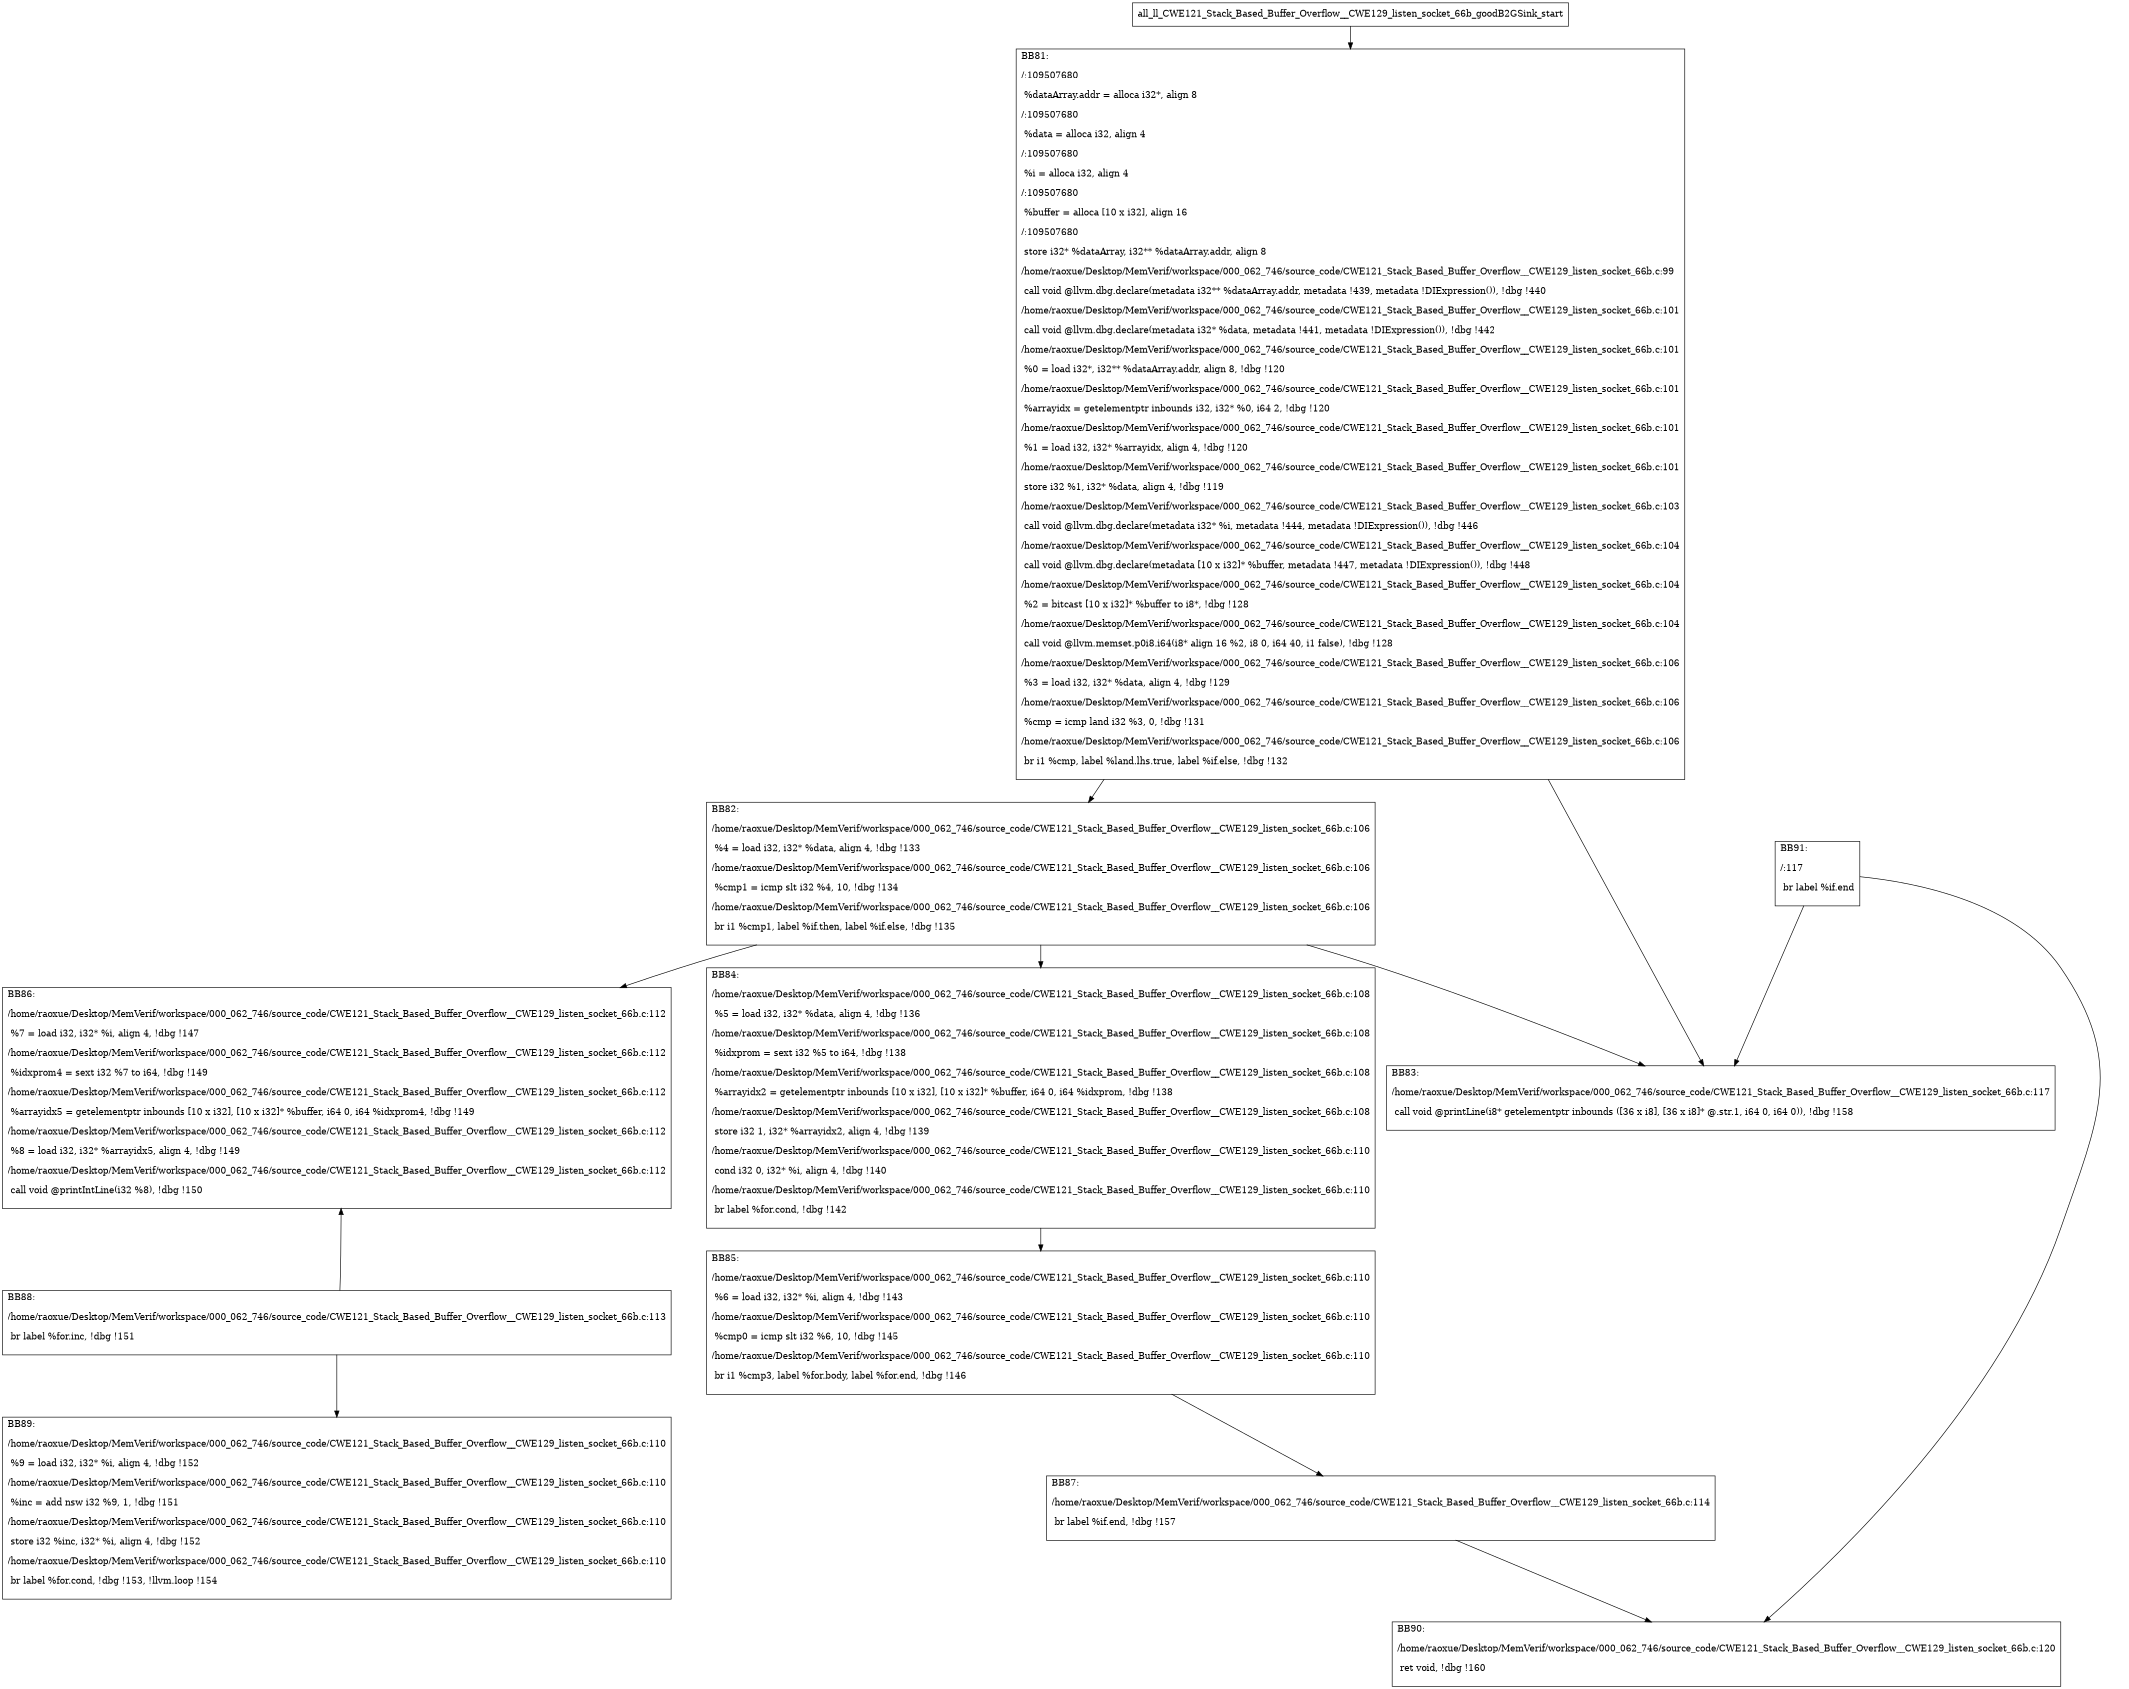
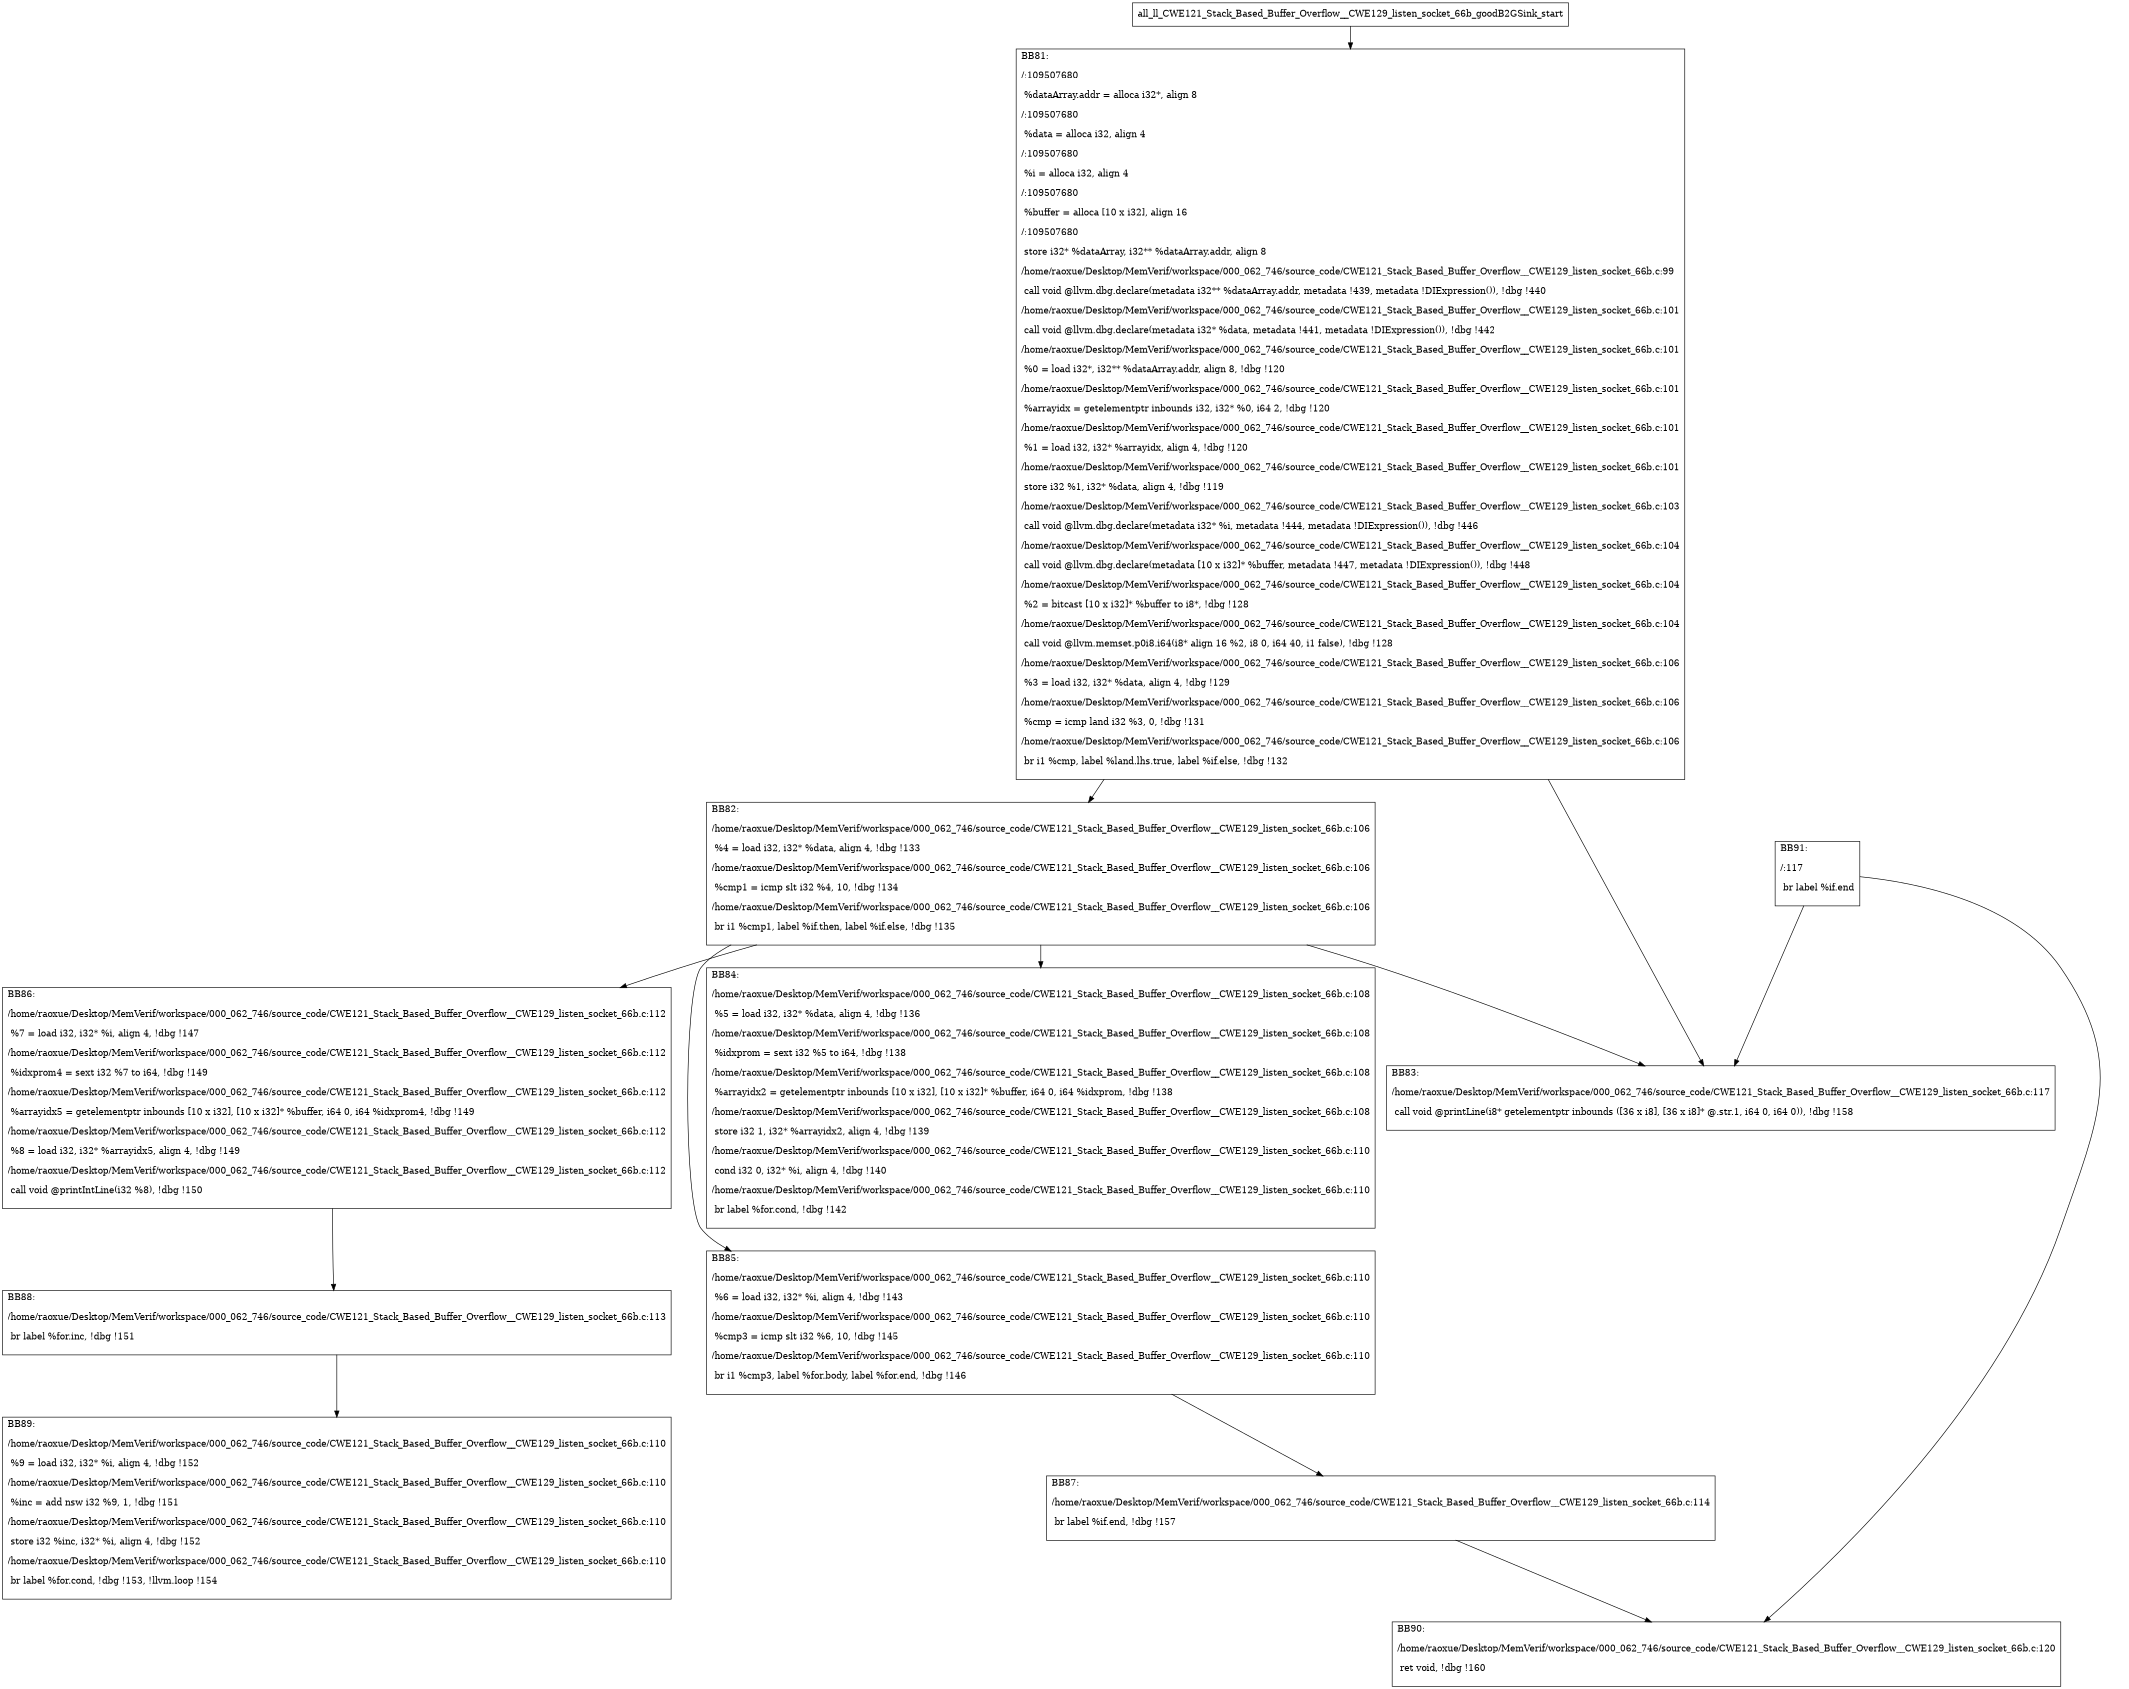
(1041, 1236) -> (688, 1095)
(341, 1253) -> (333, 1246)
(805, 1337) -> (805, 1337)
